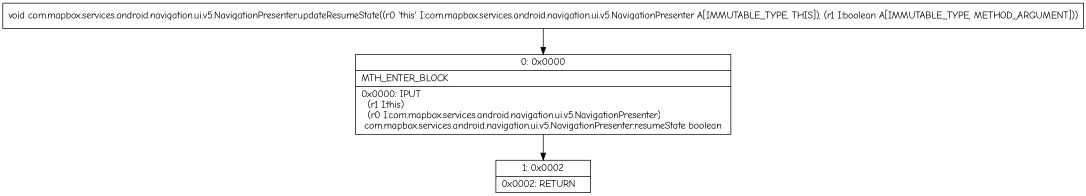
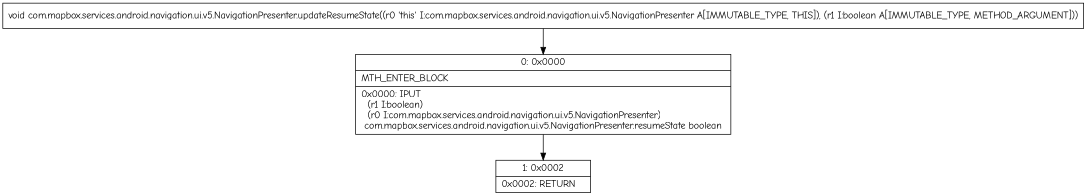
(383, 105) -> (392, 105)
